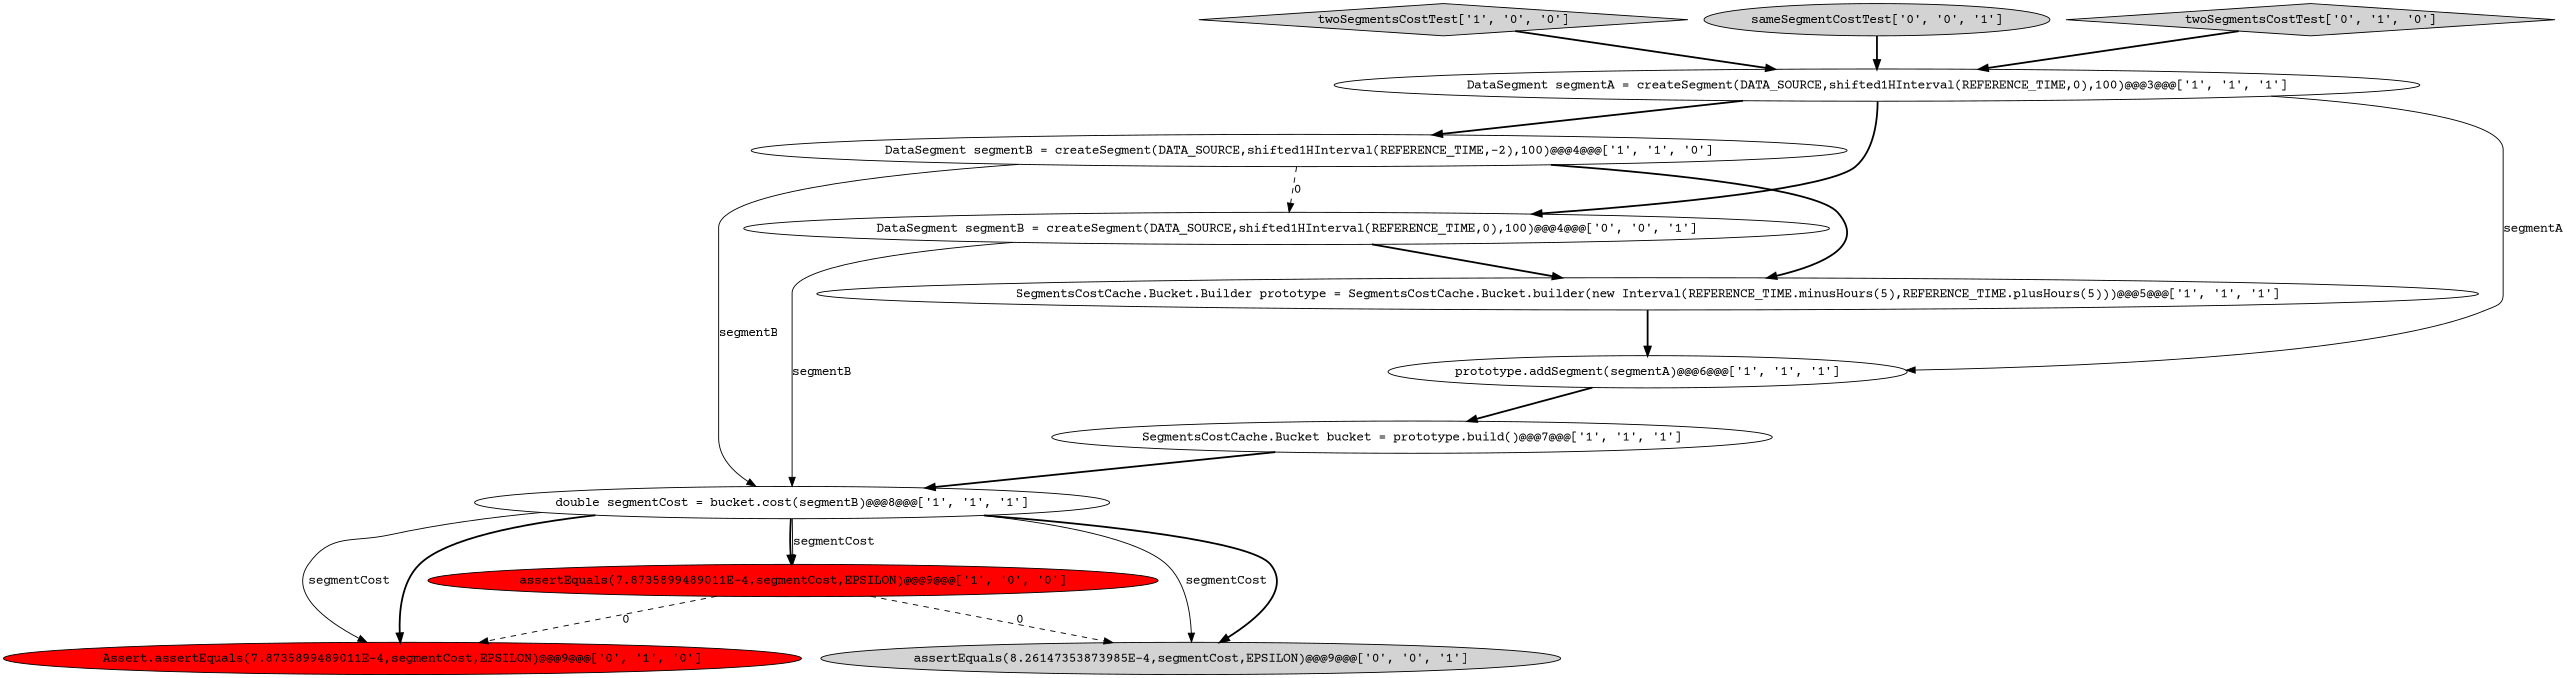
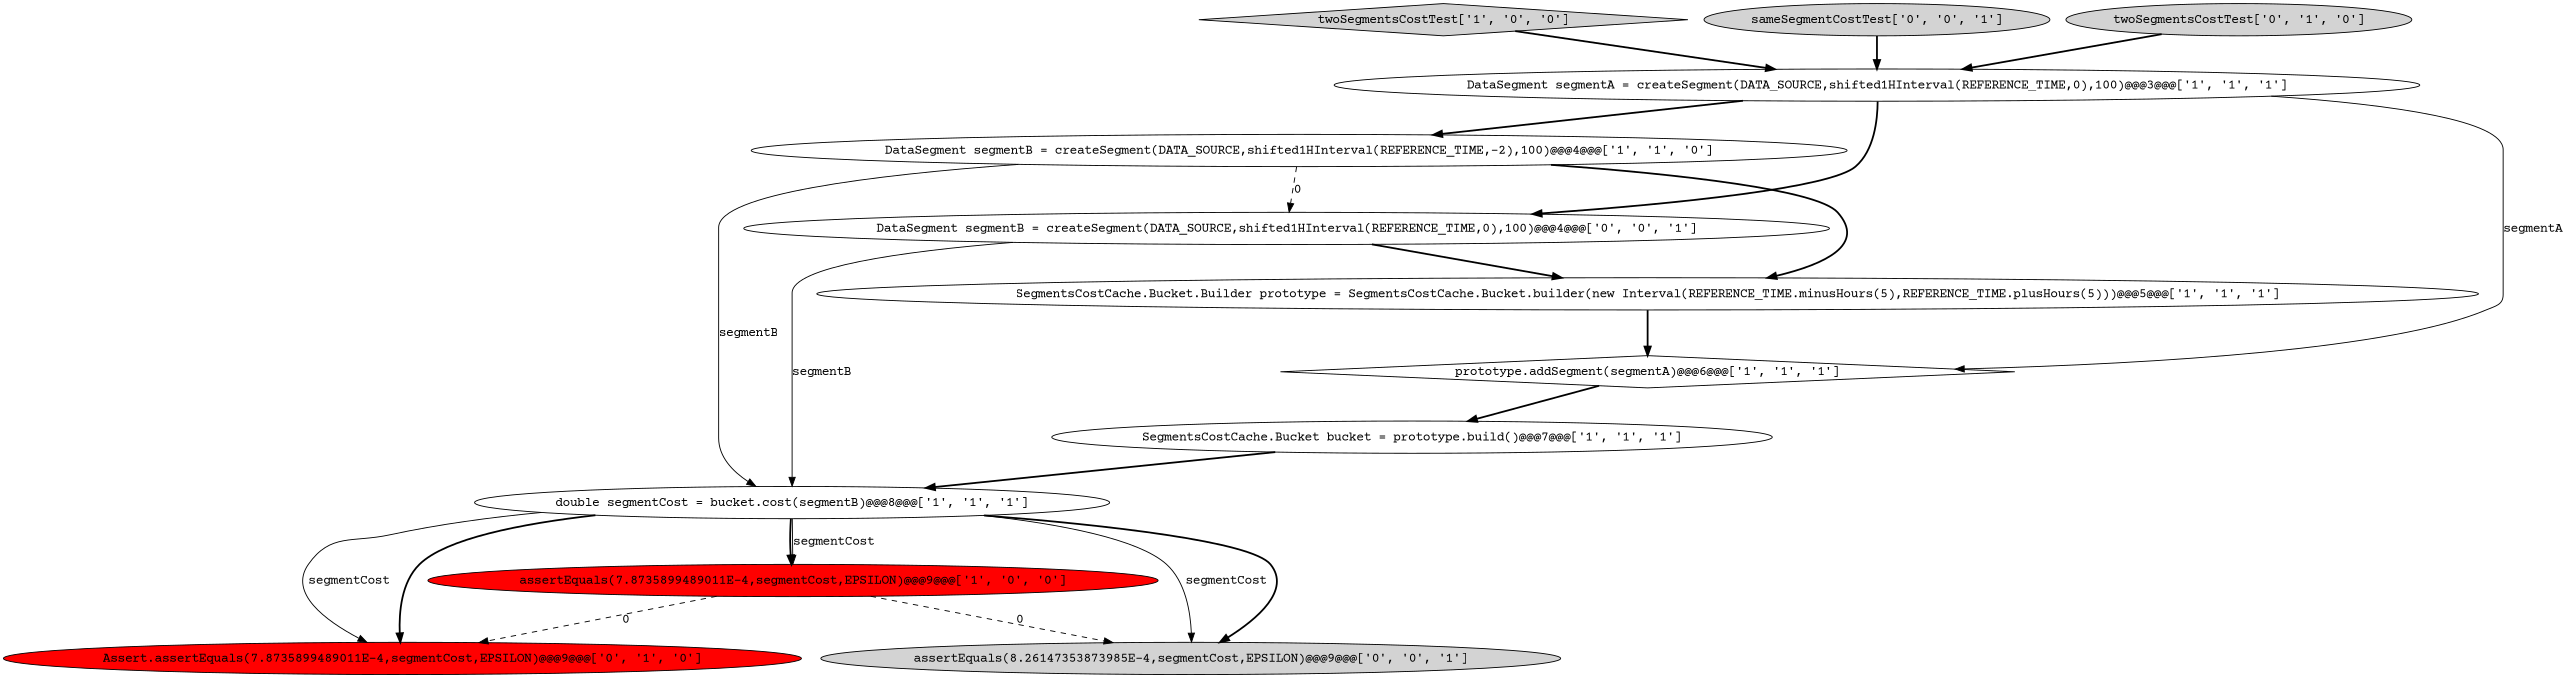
(2311, 20) -> (2239, 20)
(1648, 372) -> (1648, 372)
